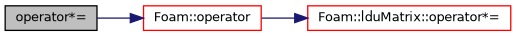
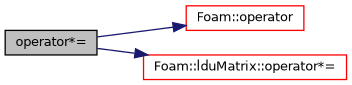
(278, 18) -> (116, 51)
